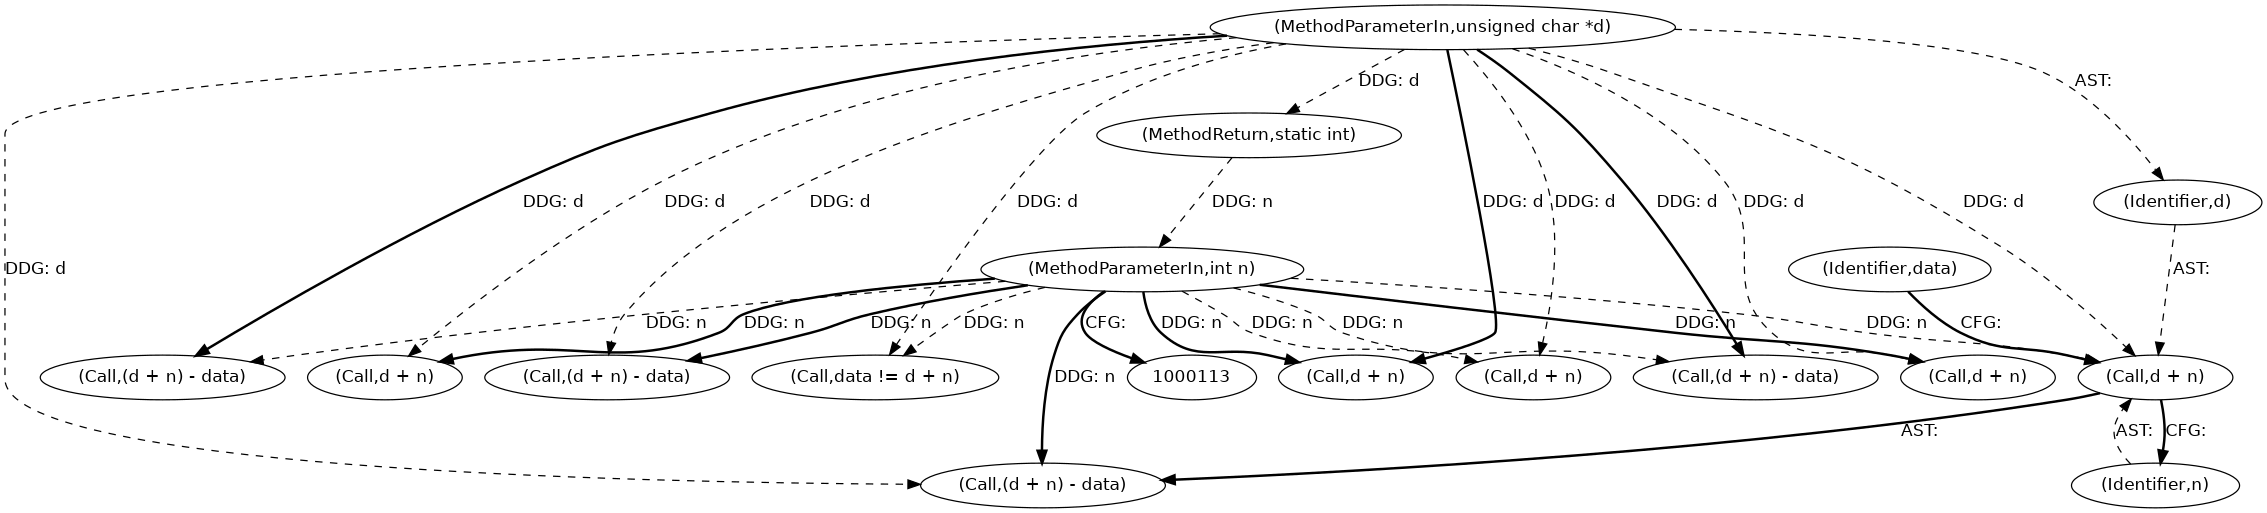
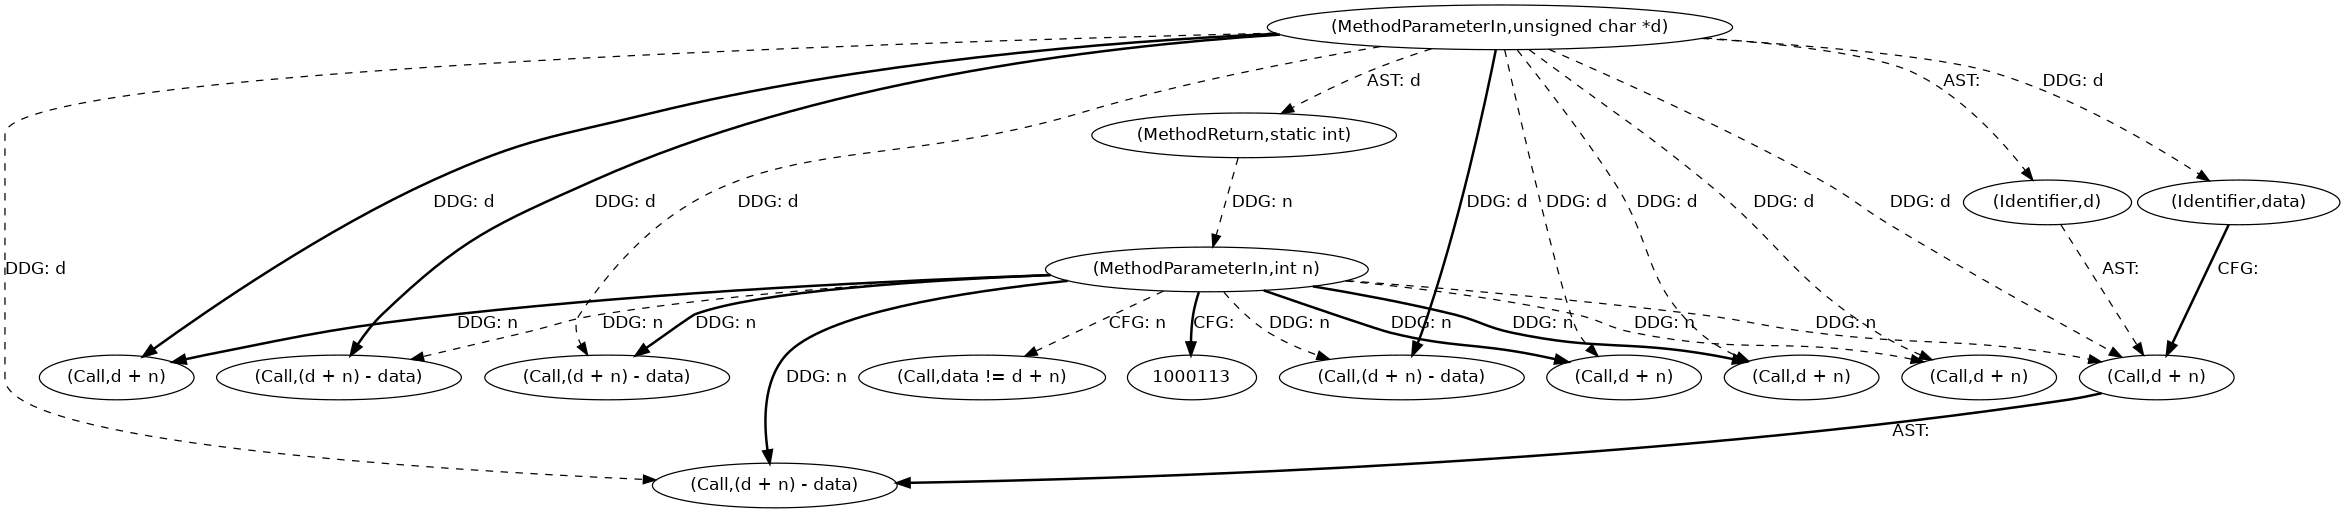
(1389, 81) -> (1394, 81)
(1053, 141) -> (1962, 65)
(995, 323) -> (1138, 323)
(2156, 485) -> none
